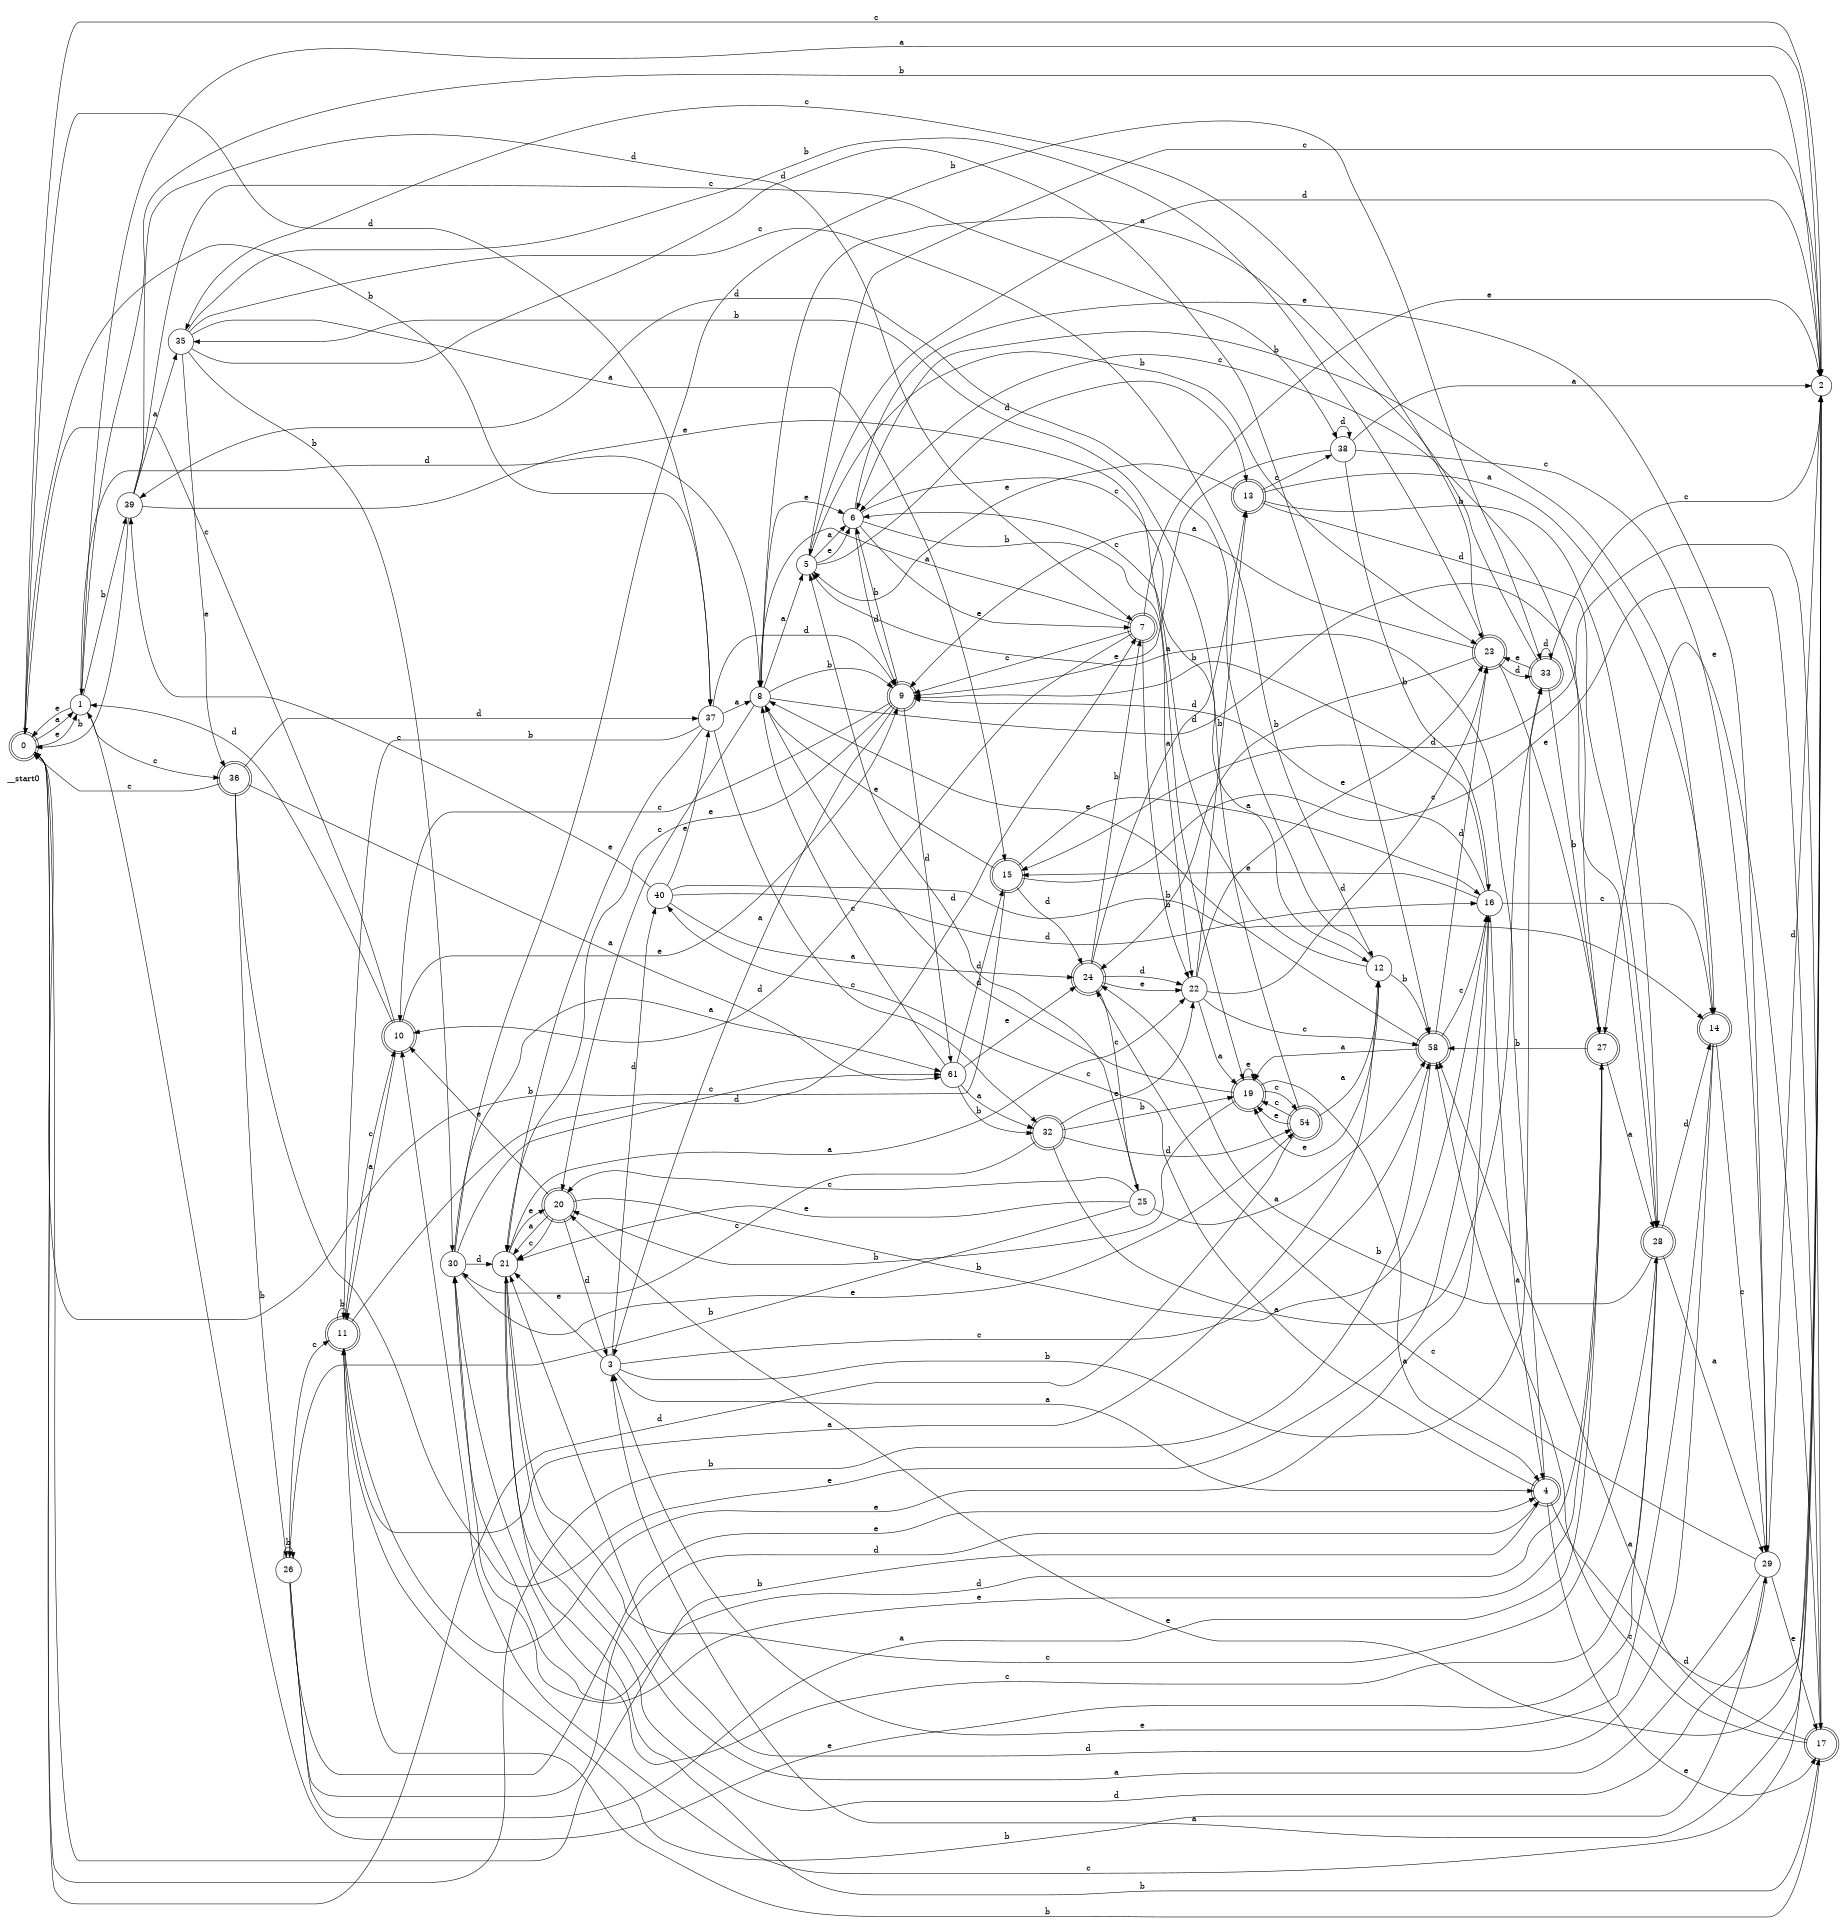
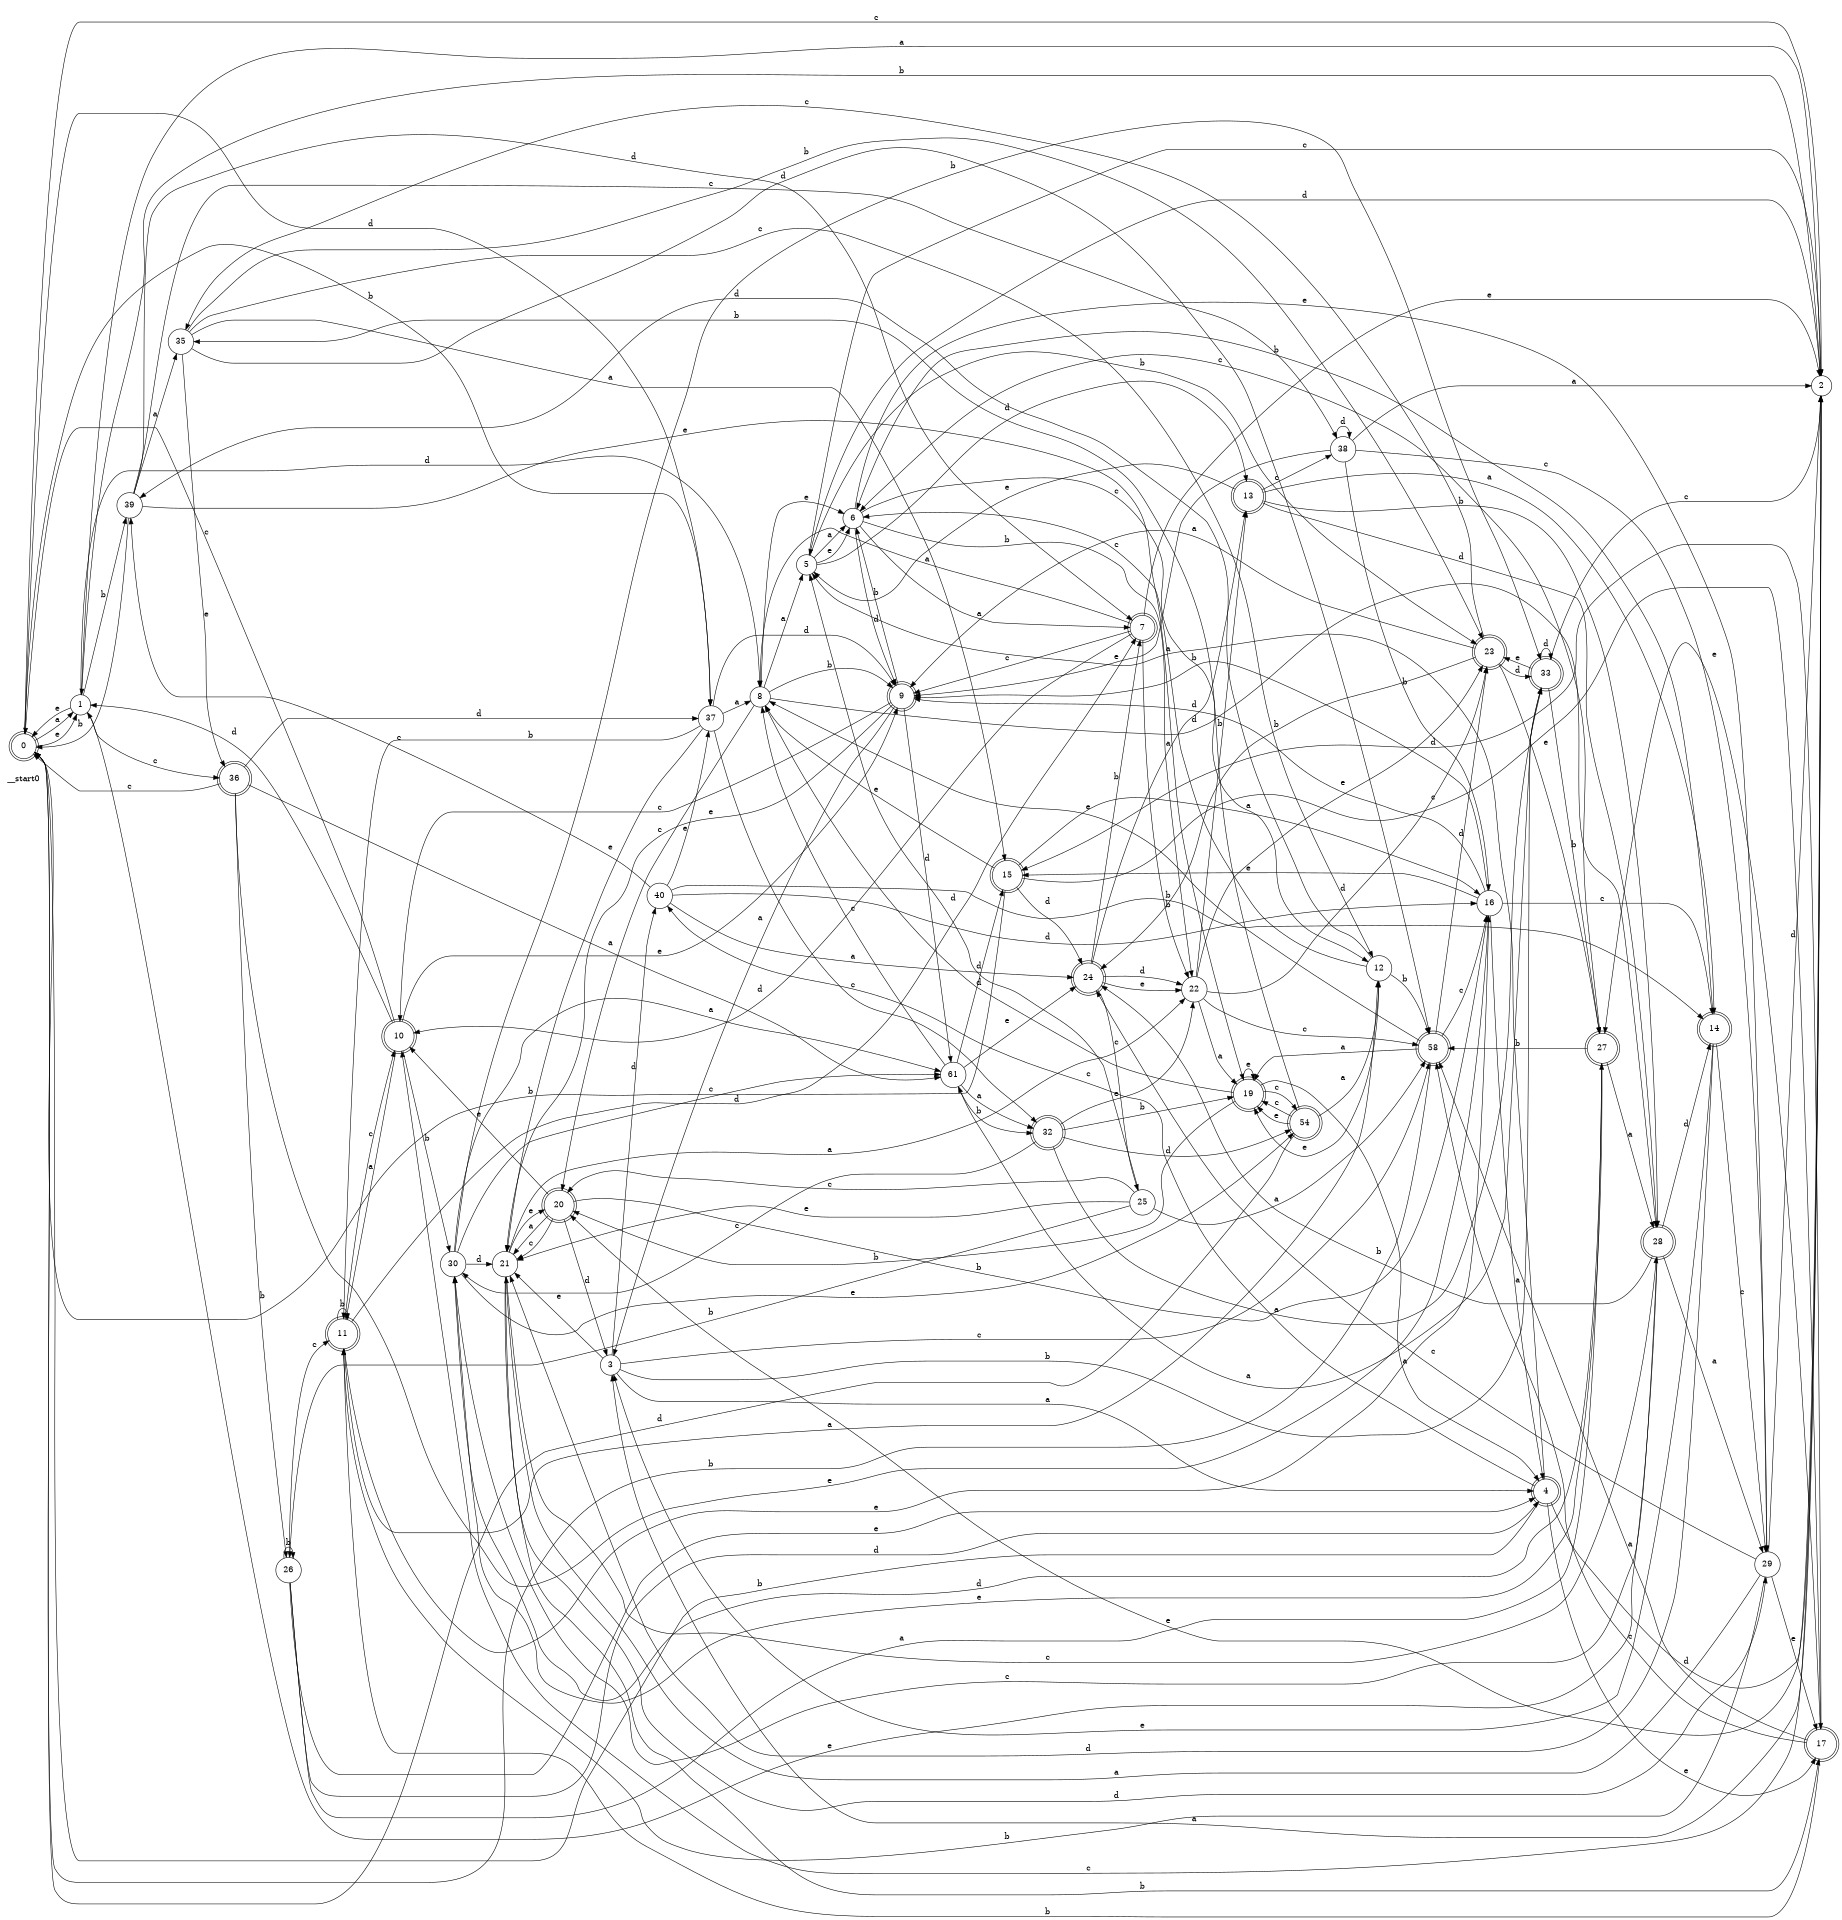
(1073, 218) -> (1450, 1313)
(979, 614) -> (979, 614)
(421, 755) -> (426, 1149)
